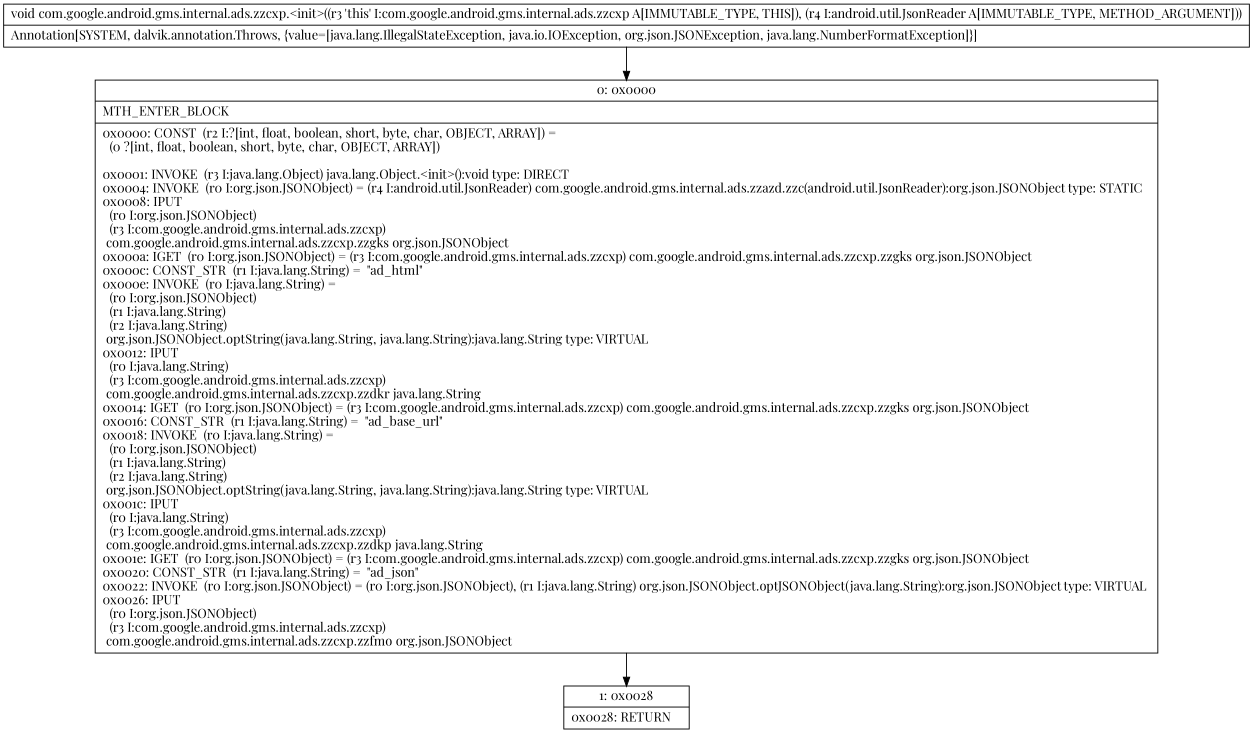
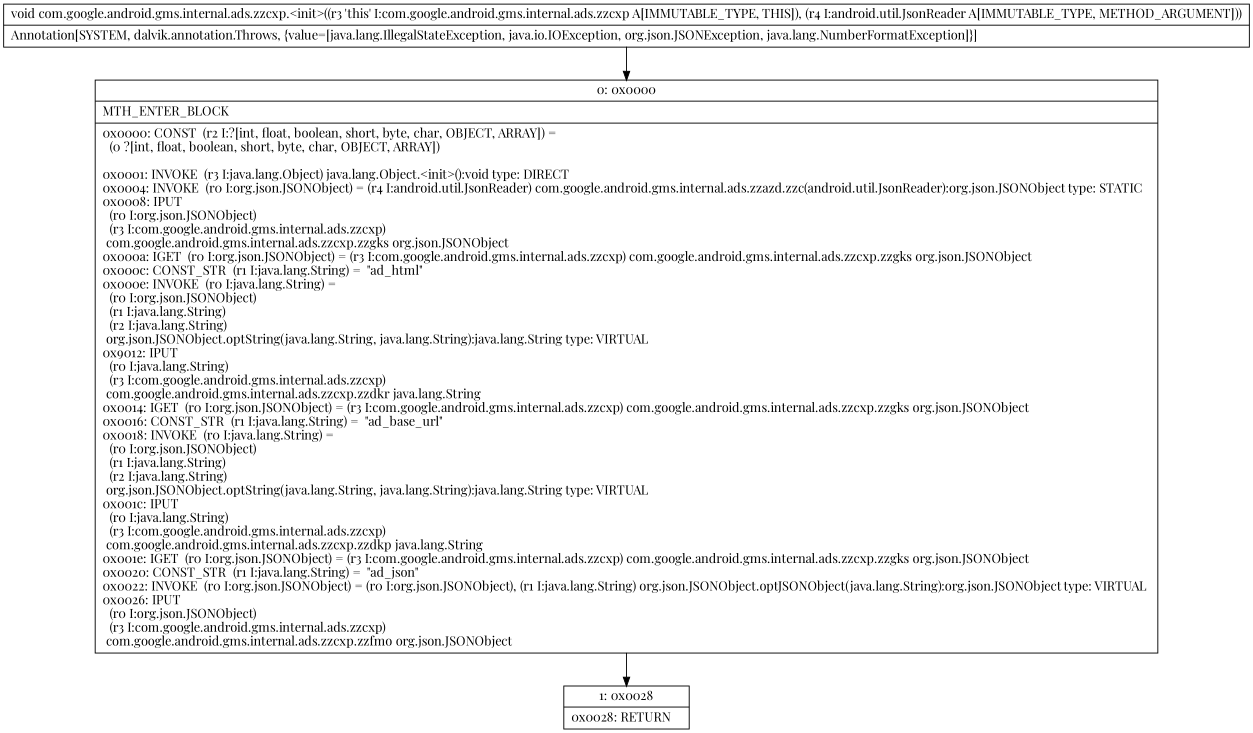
(144, 353) -> (144, 353)
